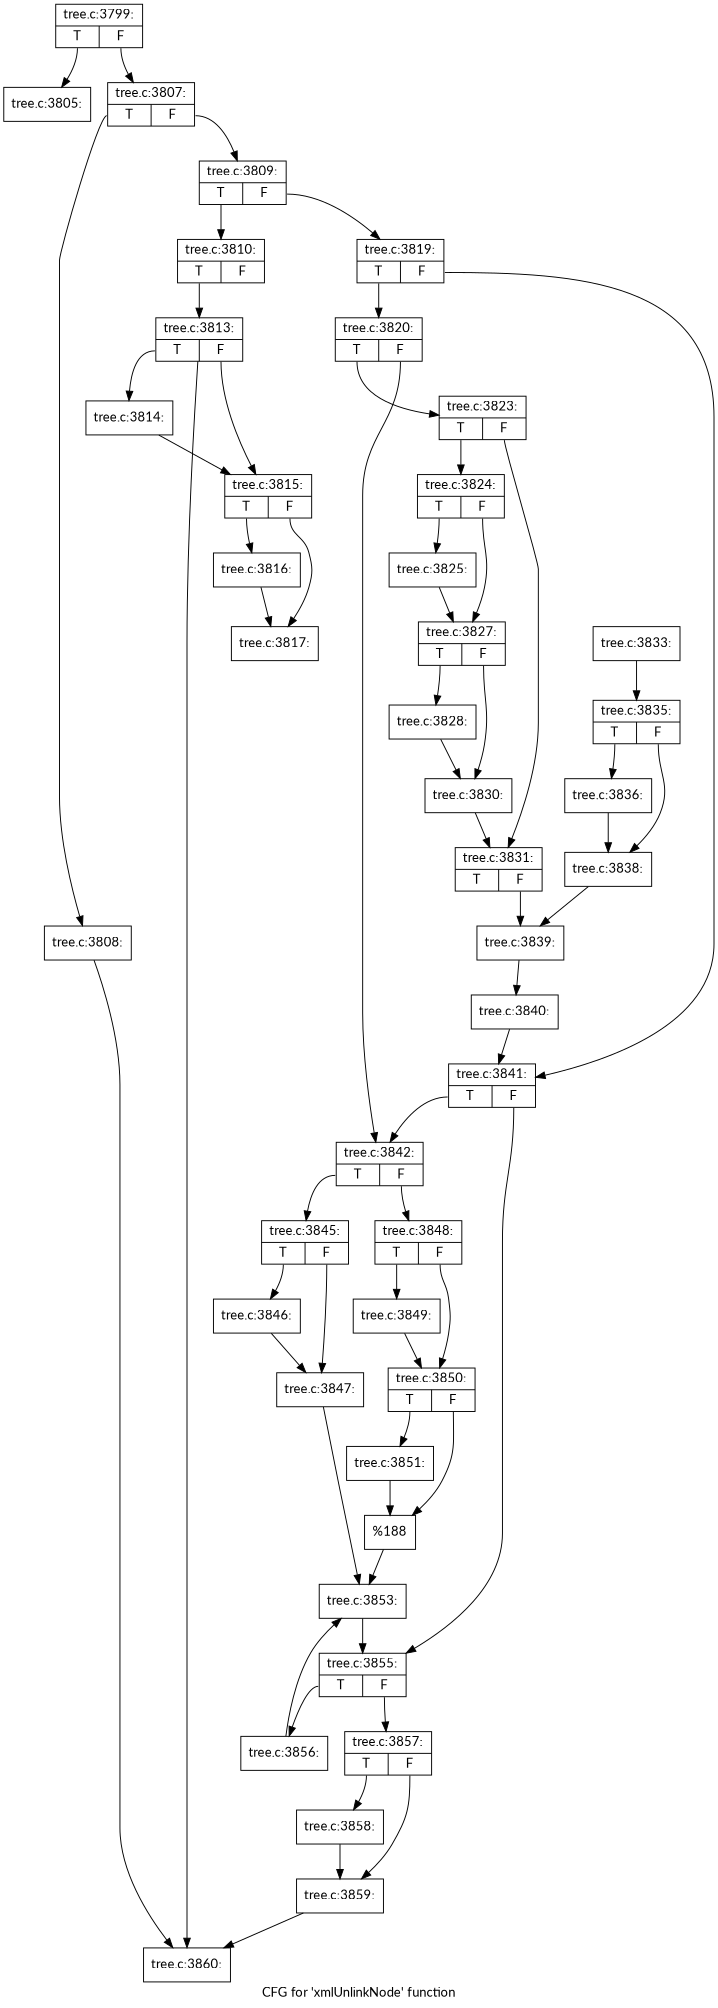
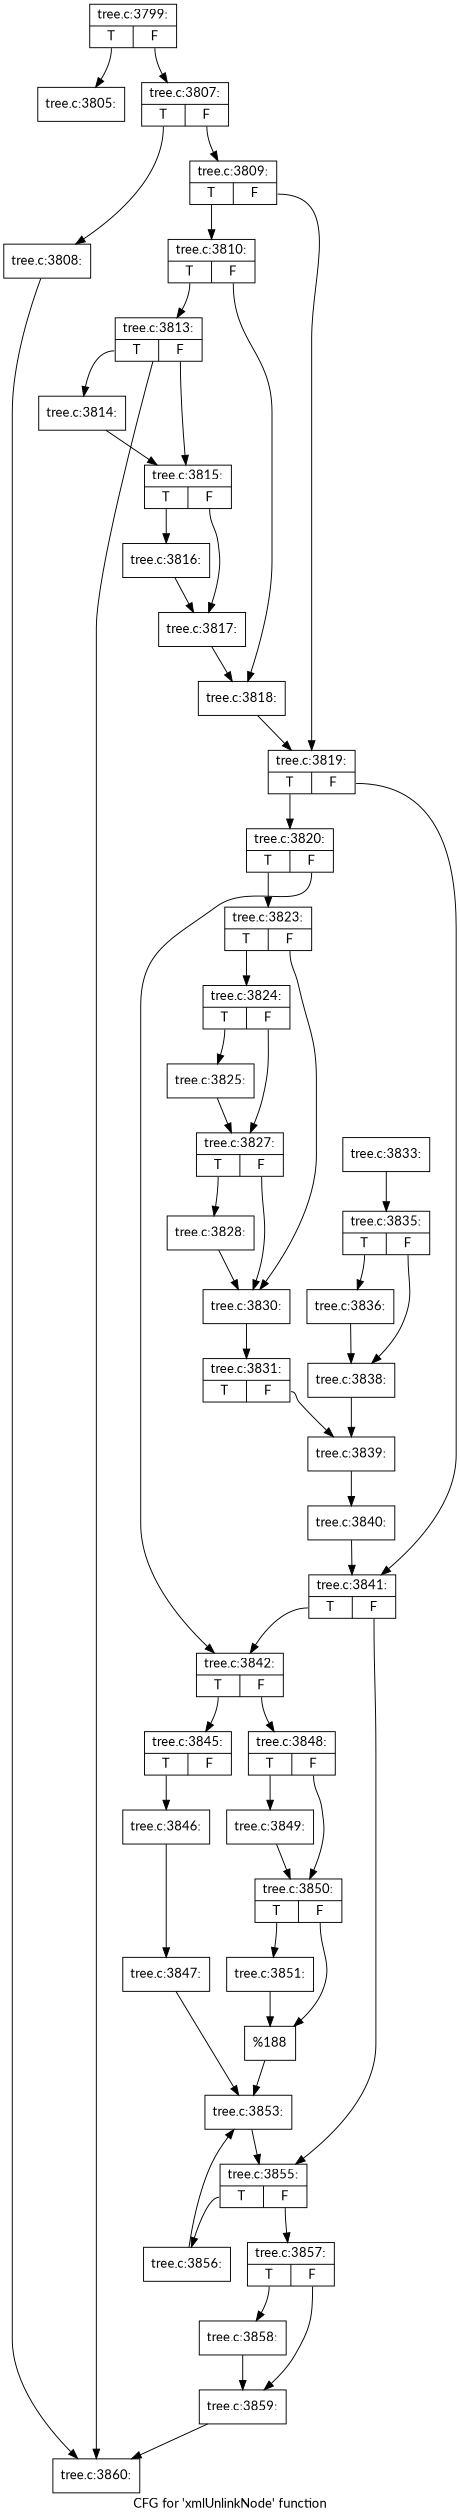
(538, 639) -> (316, 1121)
none -> (242, 698)
(325, 1314) -> none
